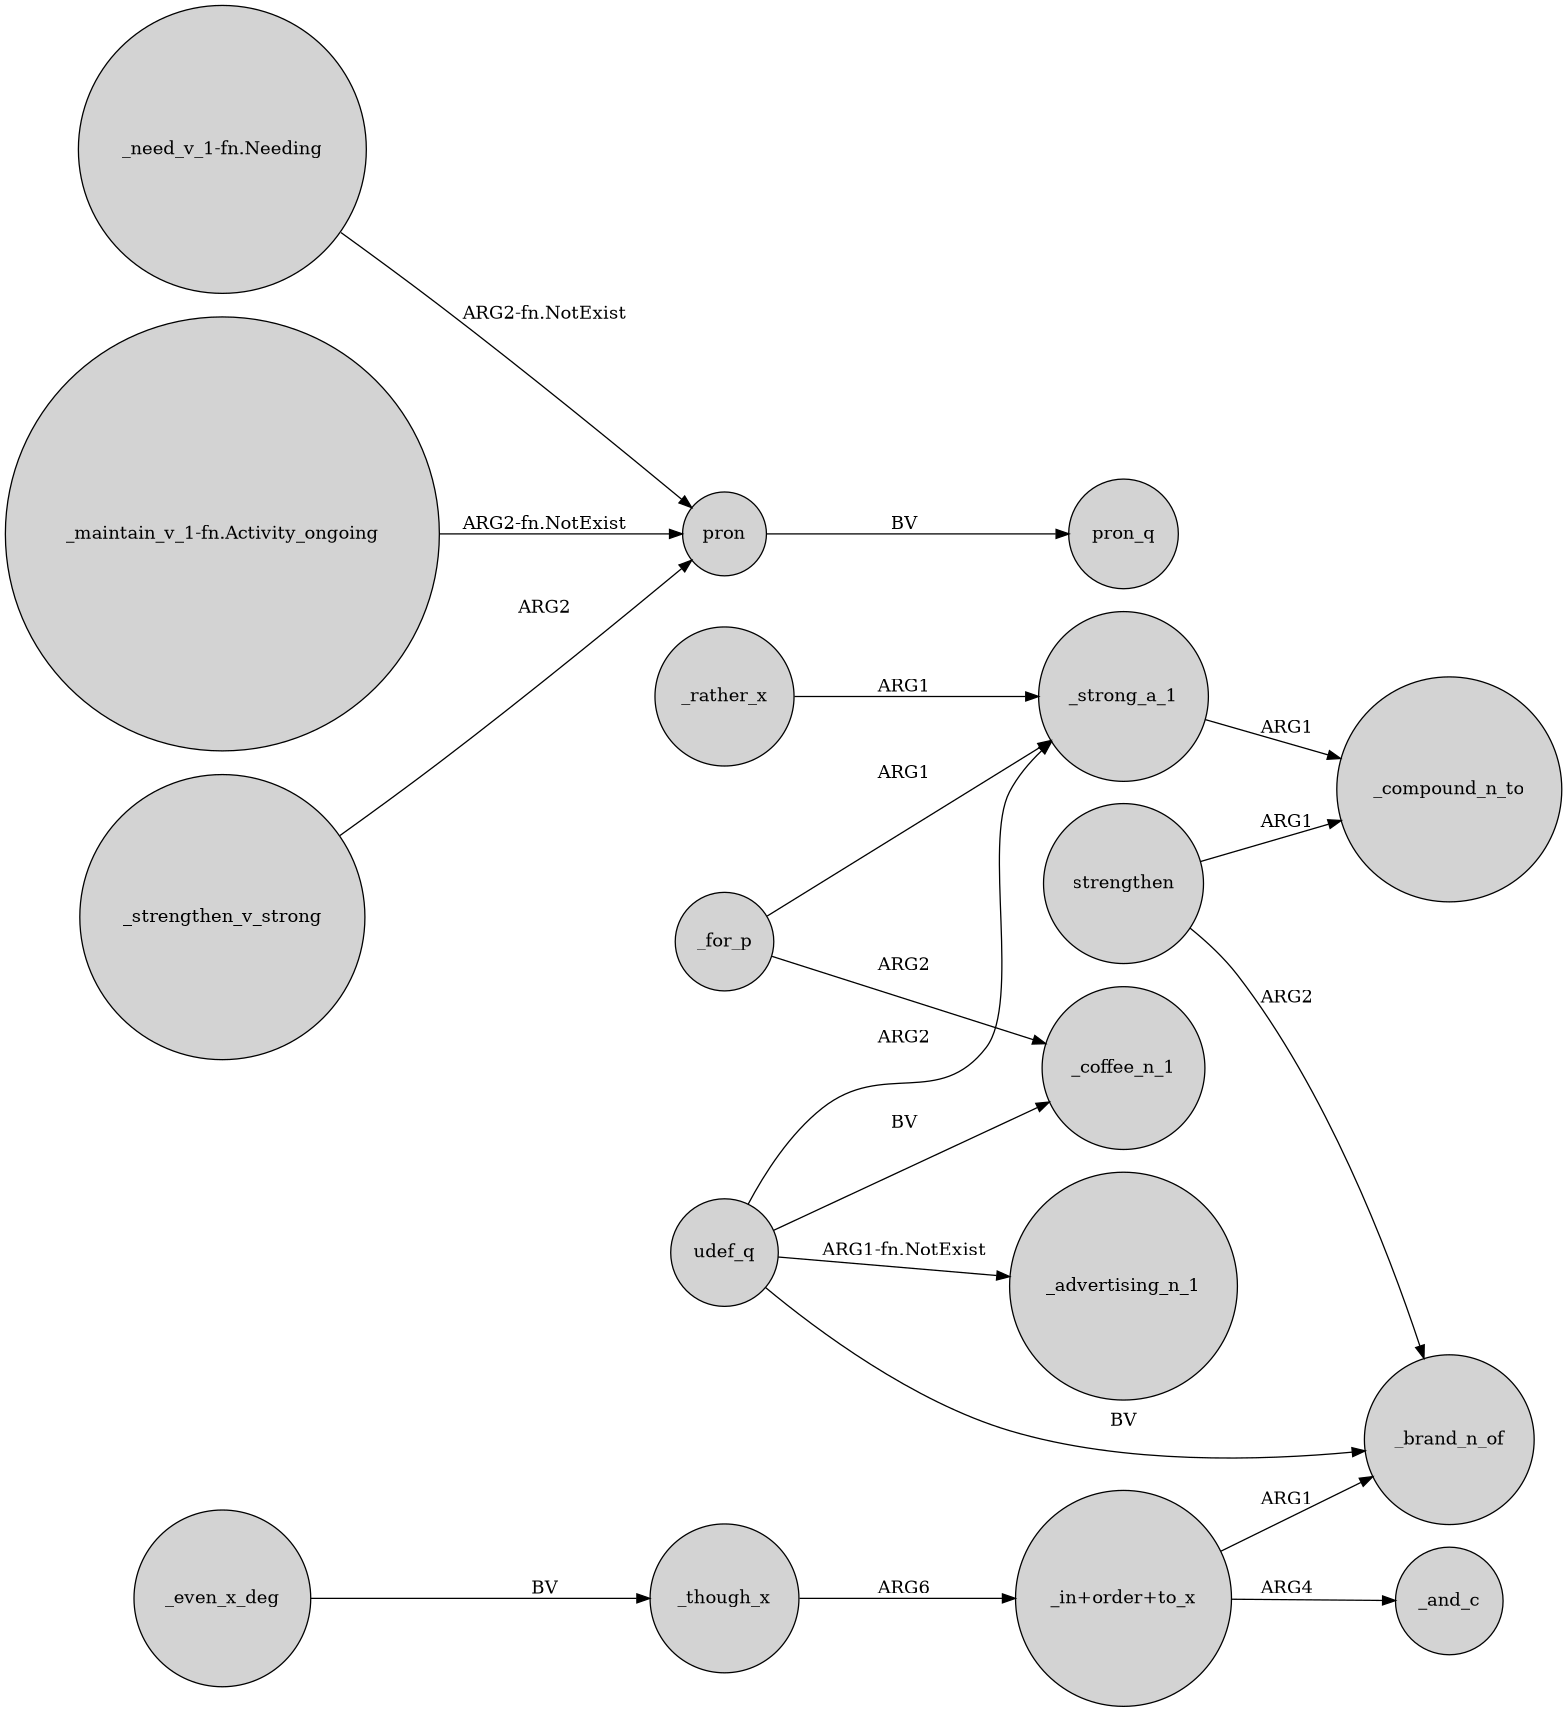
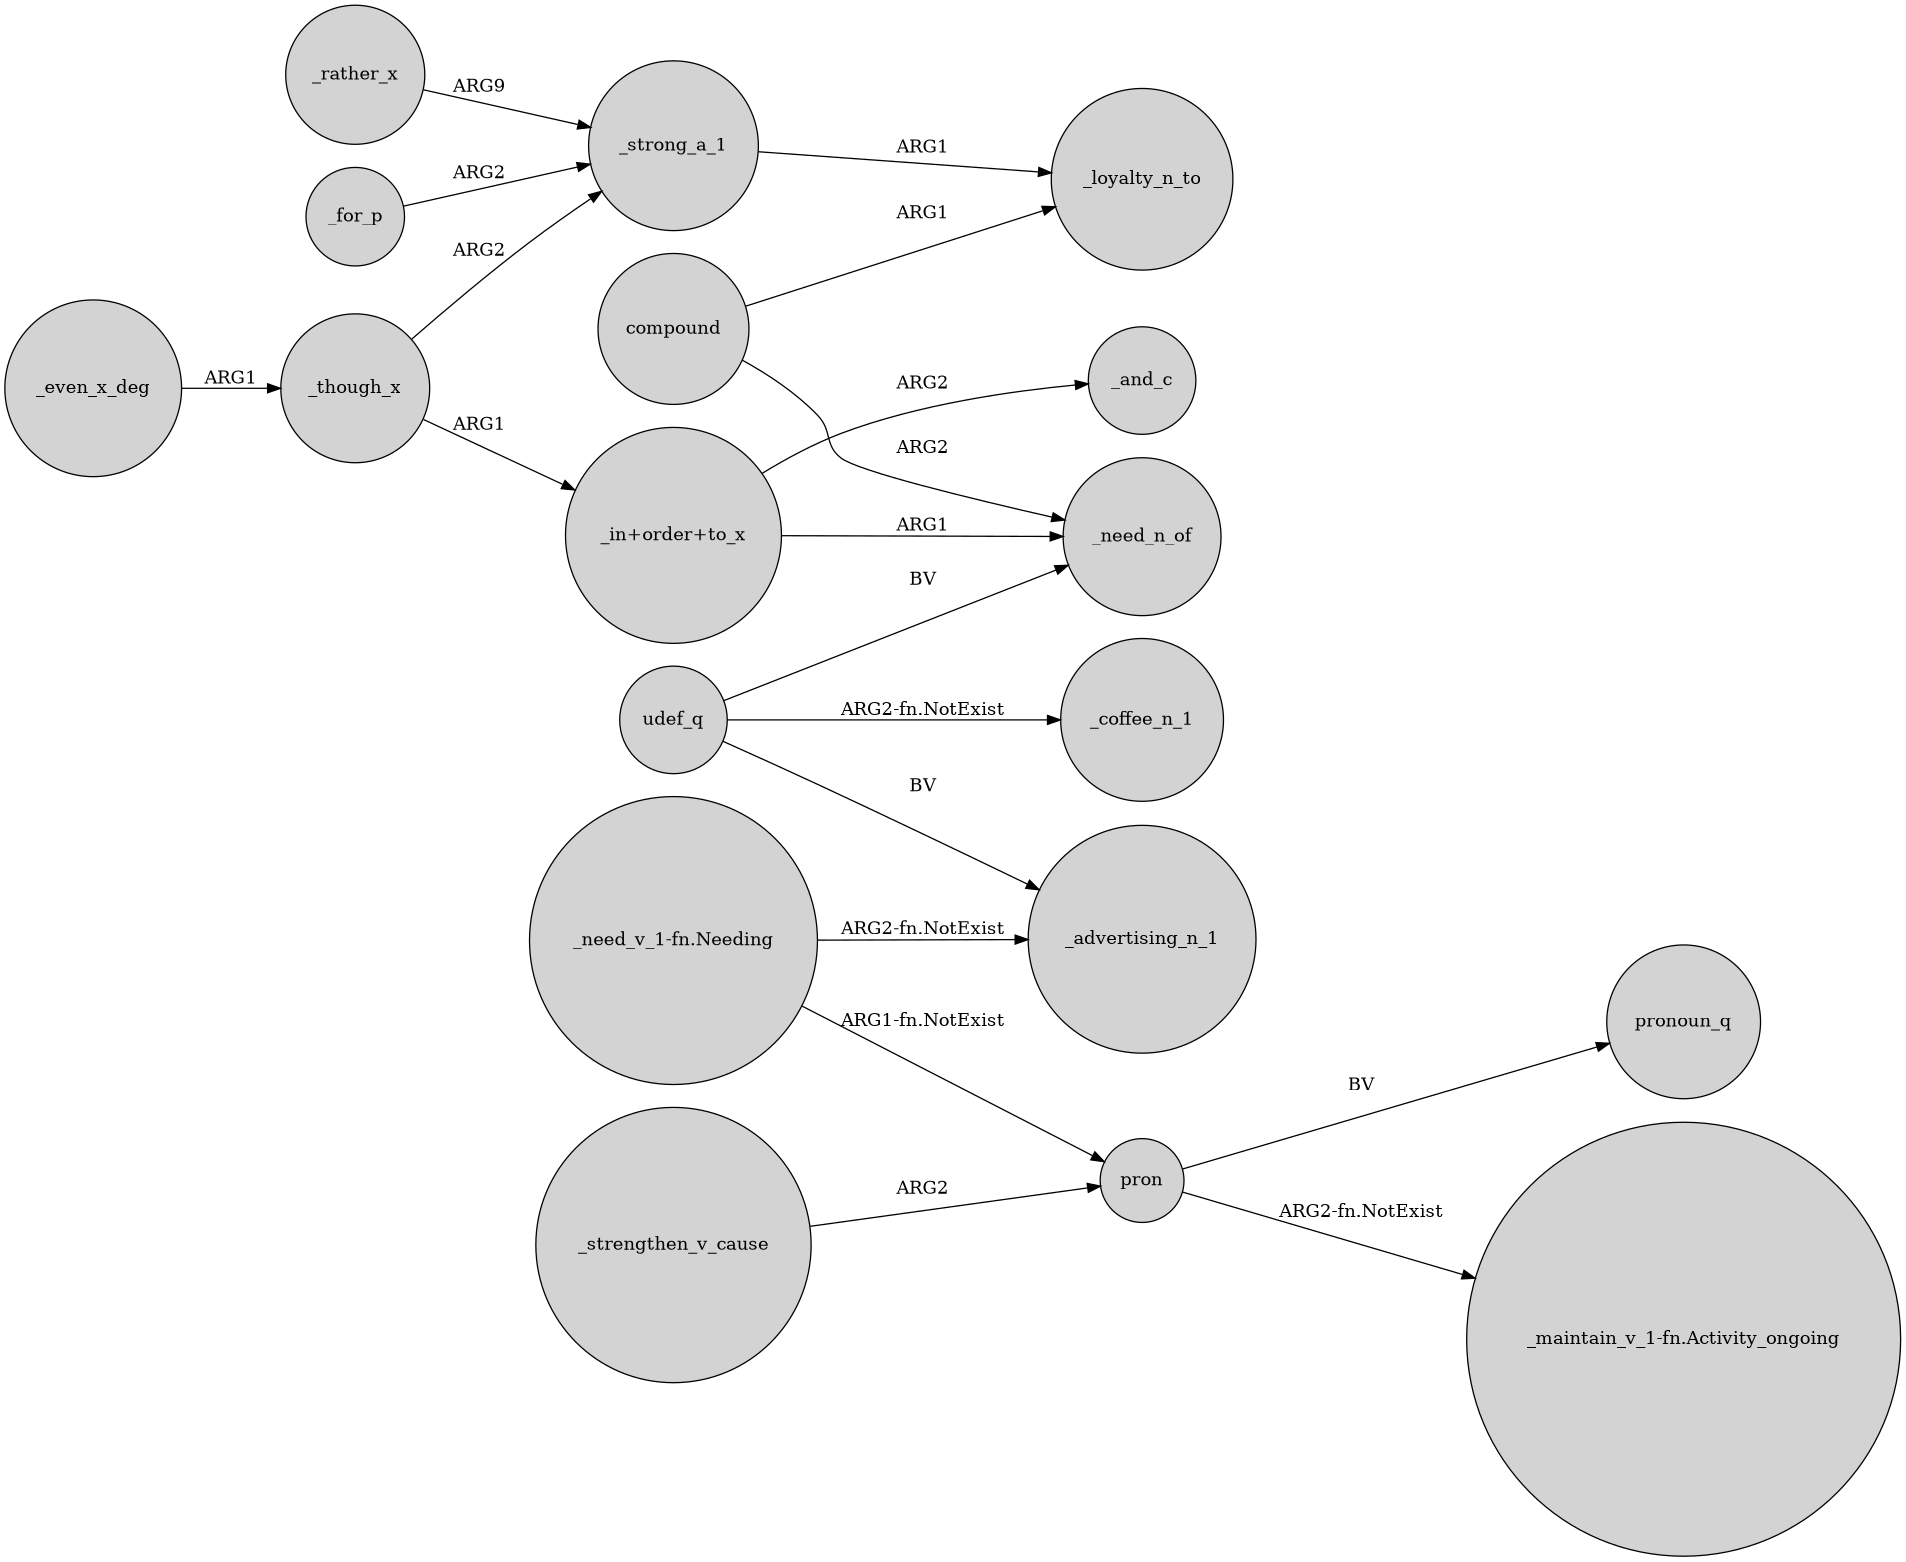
(545, 314) -> (923, 1021)
(555, 534) -> (1322, 1233)
(1124, 534) -> (1684, 1022)
(904, 687) -> (480, 87)
(904, 773) -> (480, 174)
(1449, 789) -> (1142, 179)
(1124, 884) -> (673, 329)
(222, 917) -> (673, 1245)
none -> (916, 940)
(903, 998) -> none
(988, 1043) -> (499, 266)
(904, 1123) -> (923, 710)
(904, 1251) -> (923, 786)
(1449, 1440) -> (1142, 537)
(545, 1589) -> (231, 379)
(904, 1589) -> (480, 425)
(1287, 1589) -> (923, 384)
